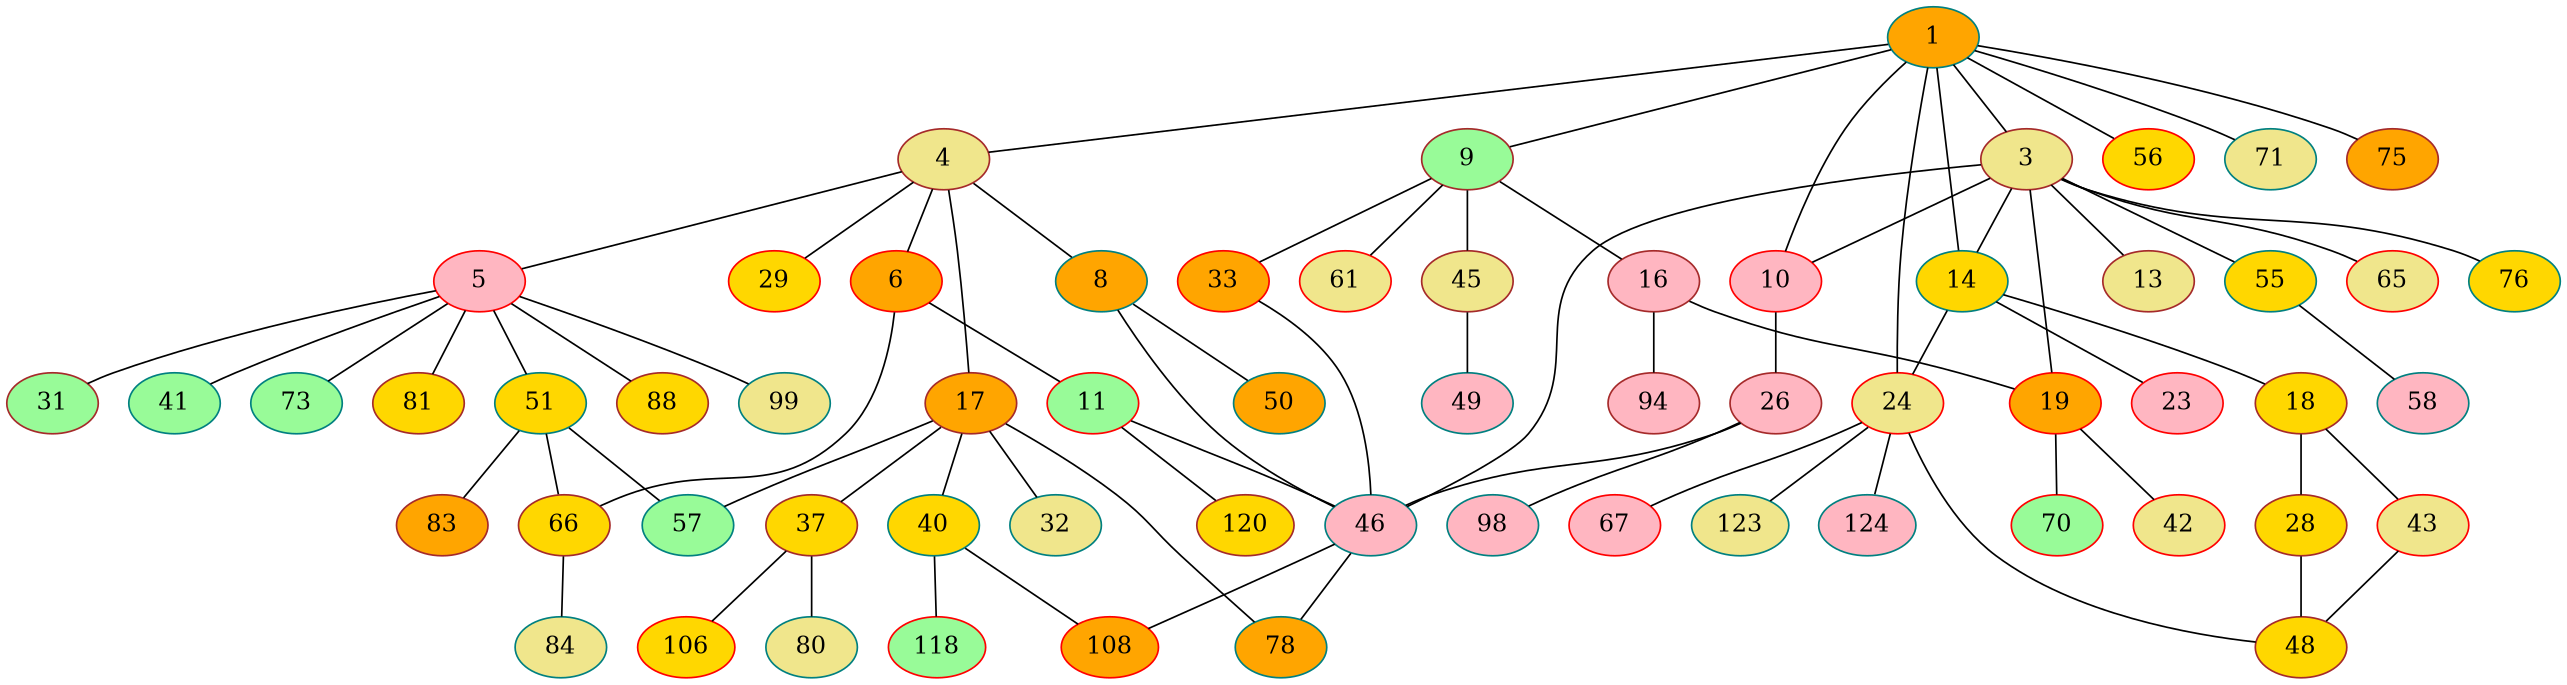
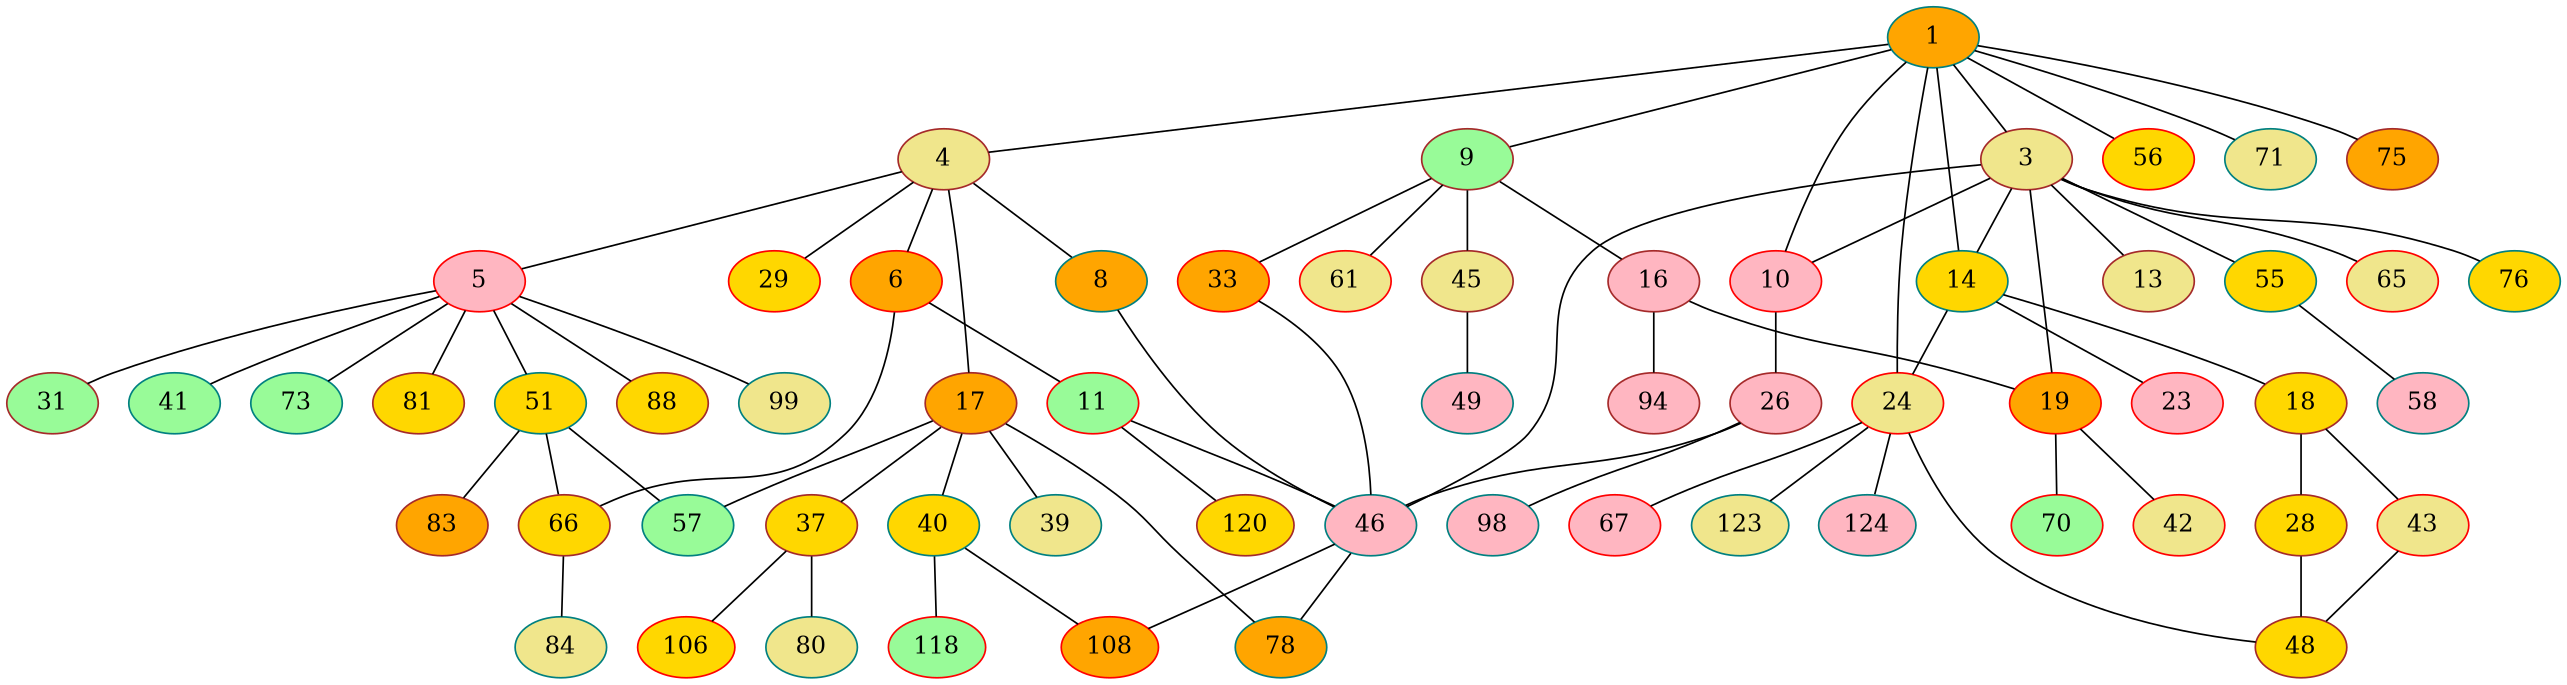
(1279, 403) -> none
(1056, 525) -> (1056, 525)
